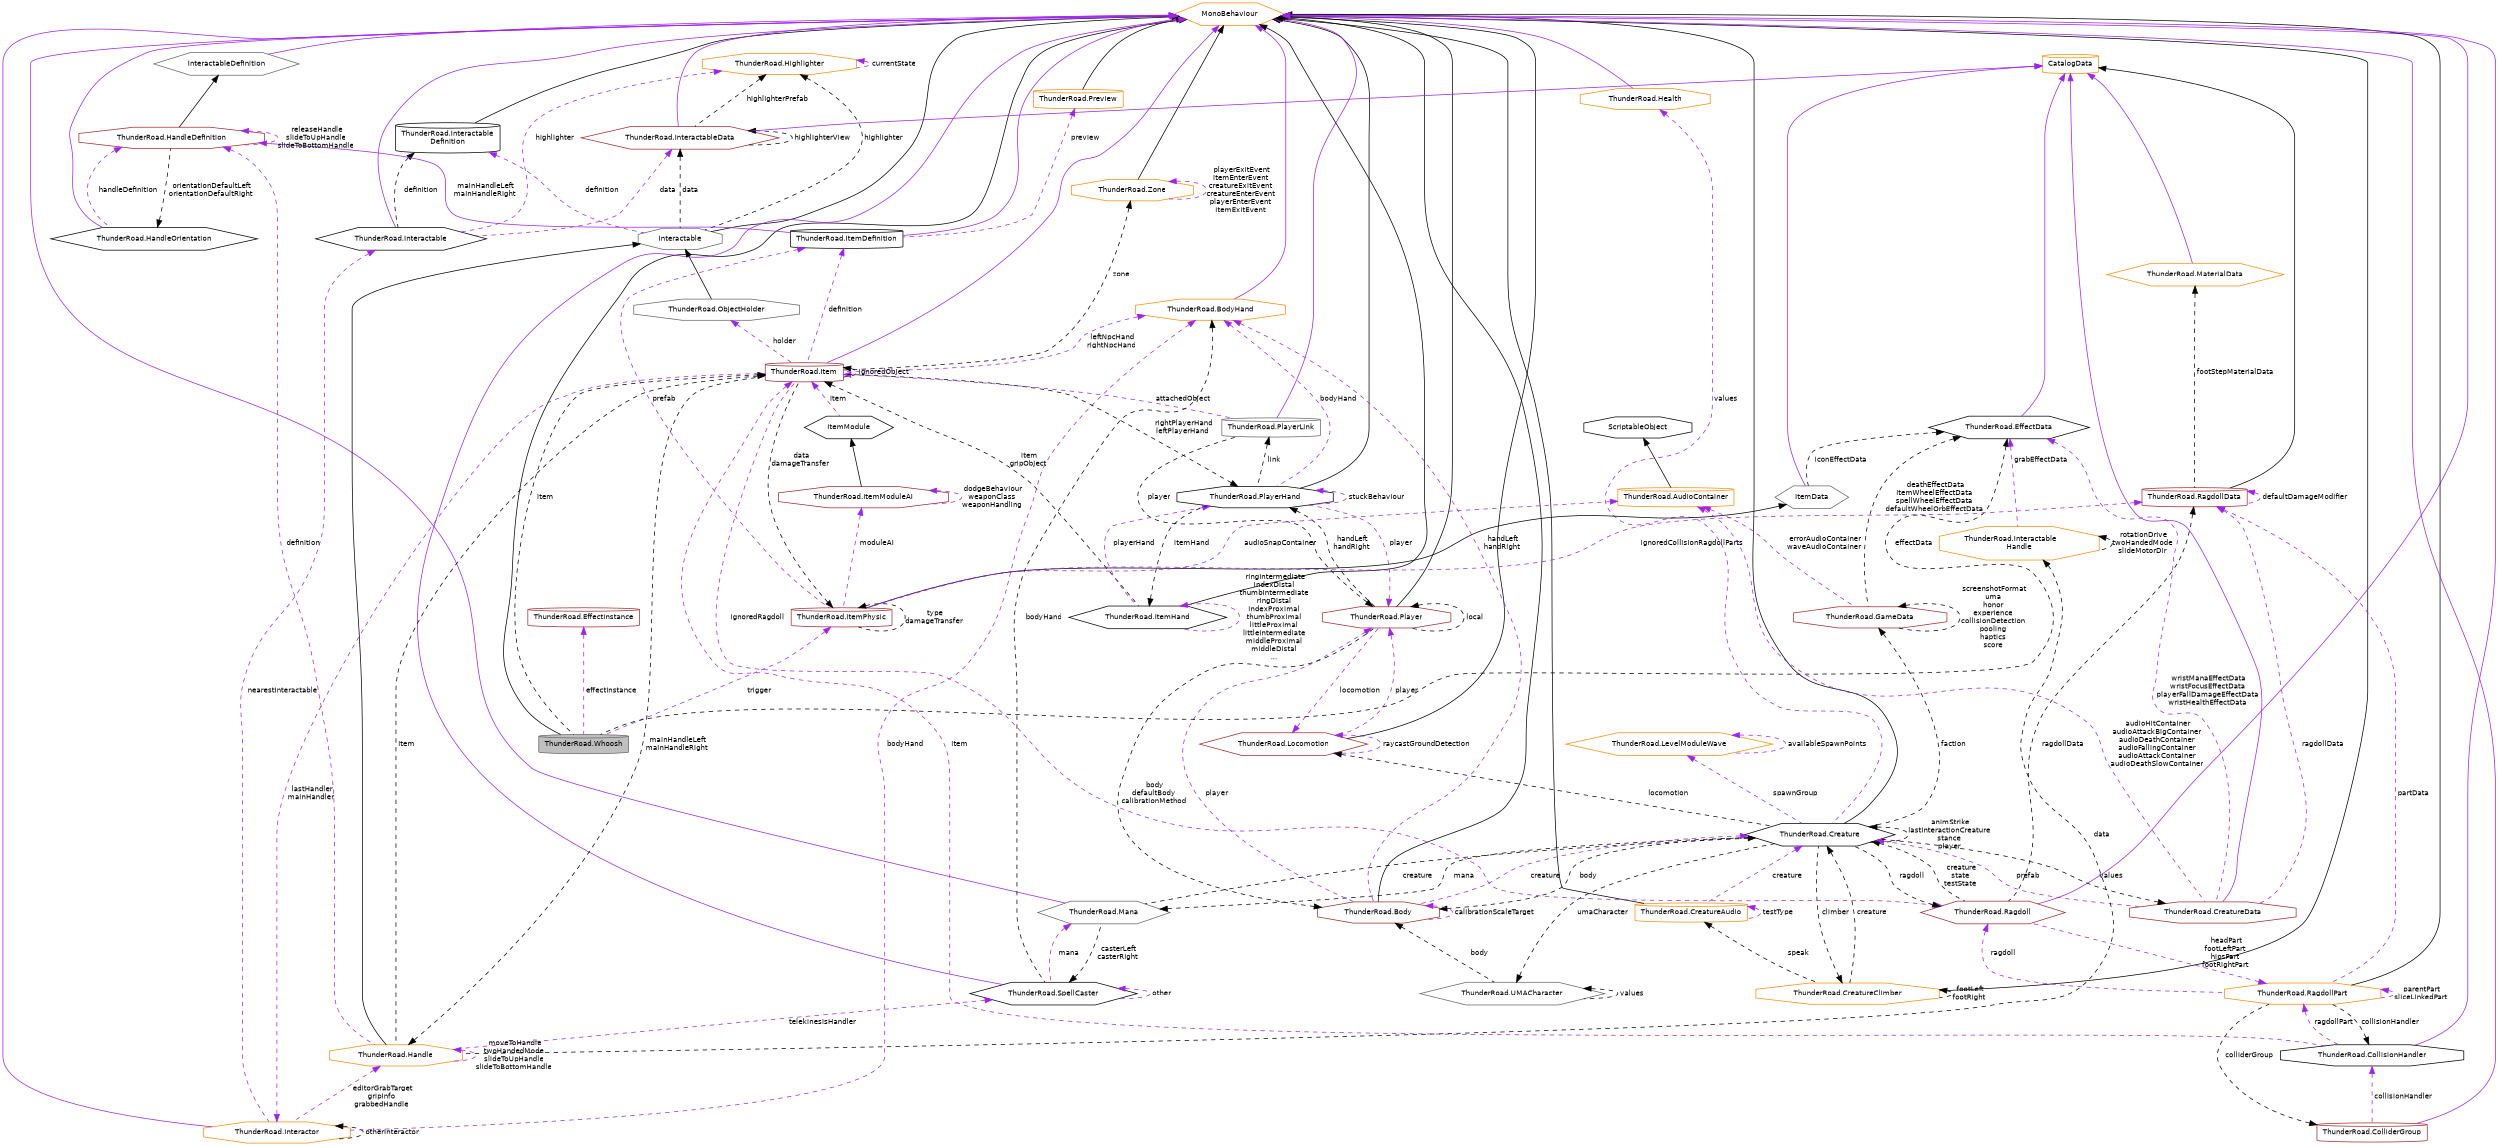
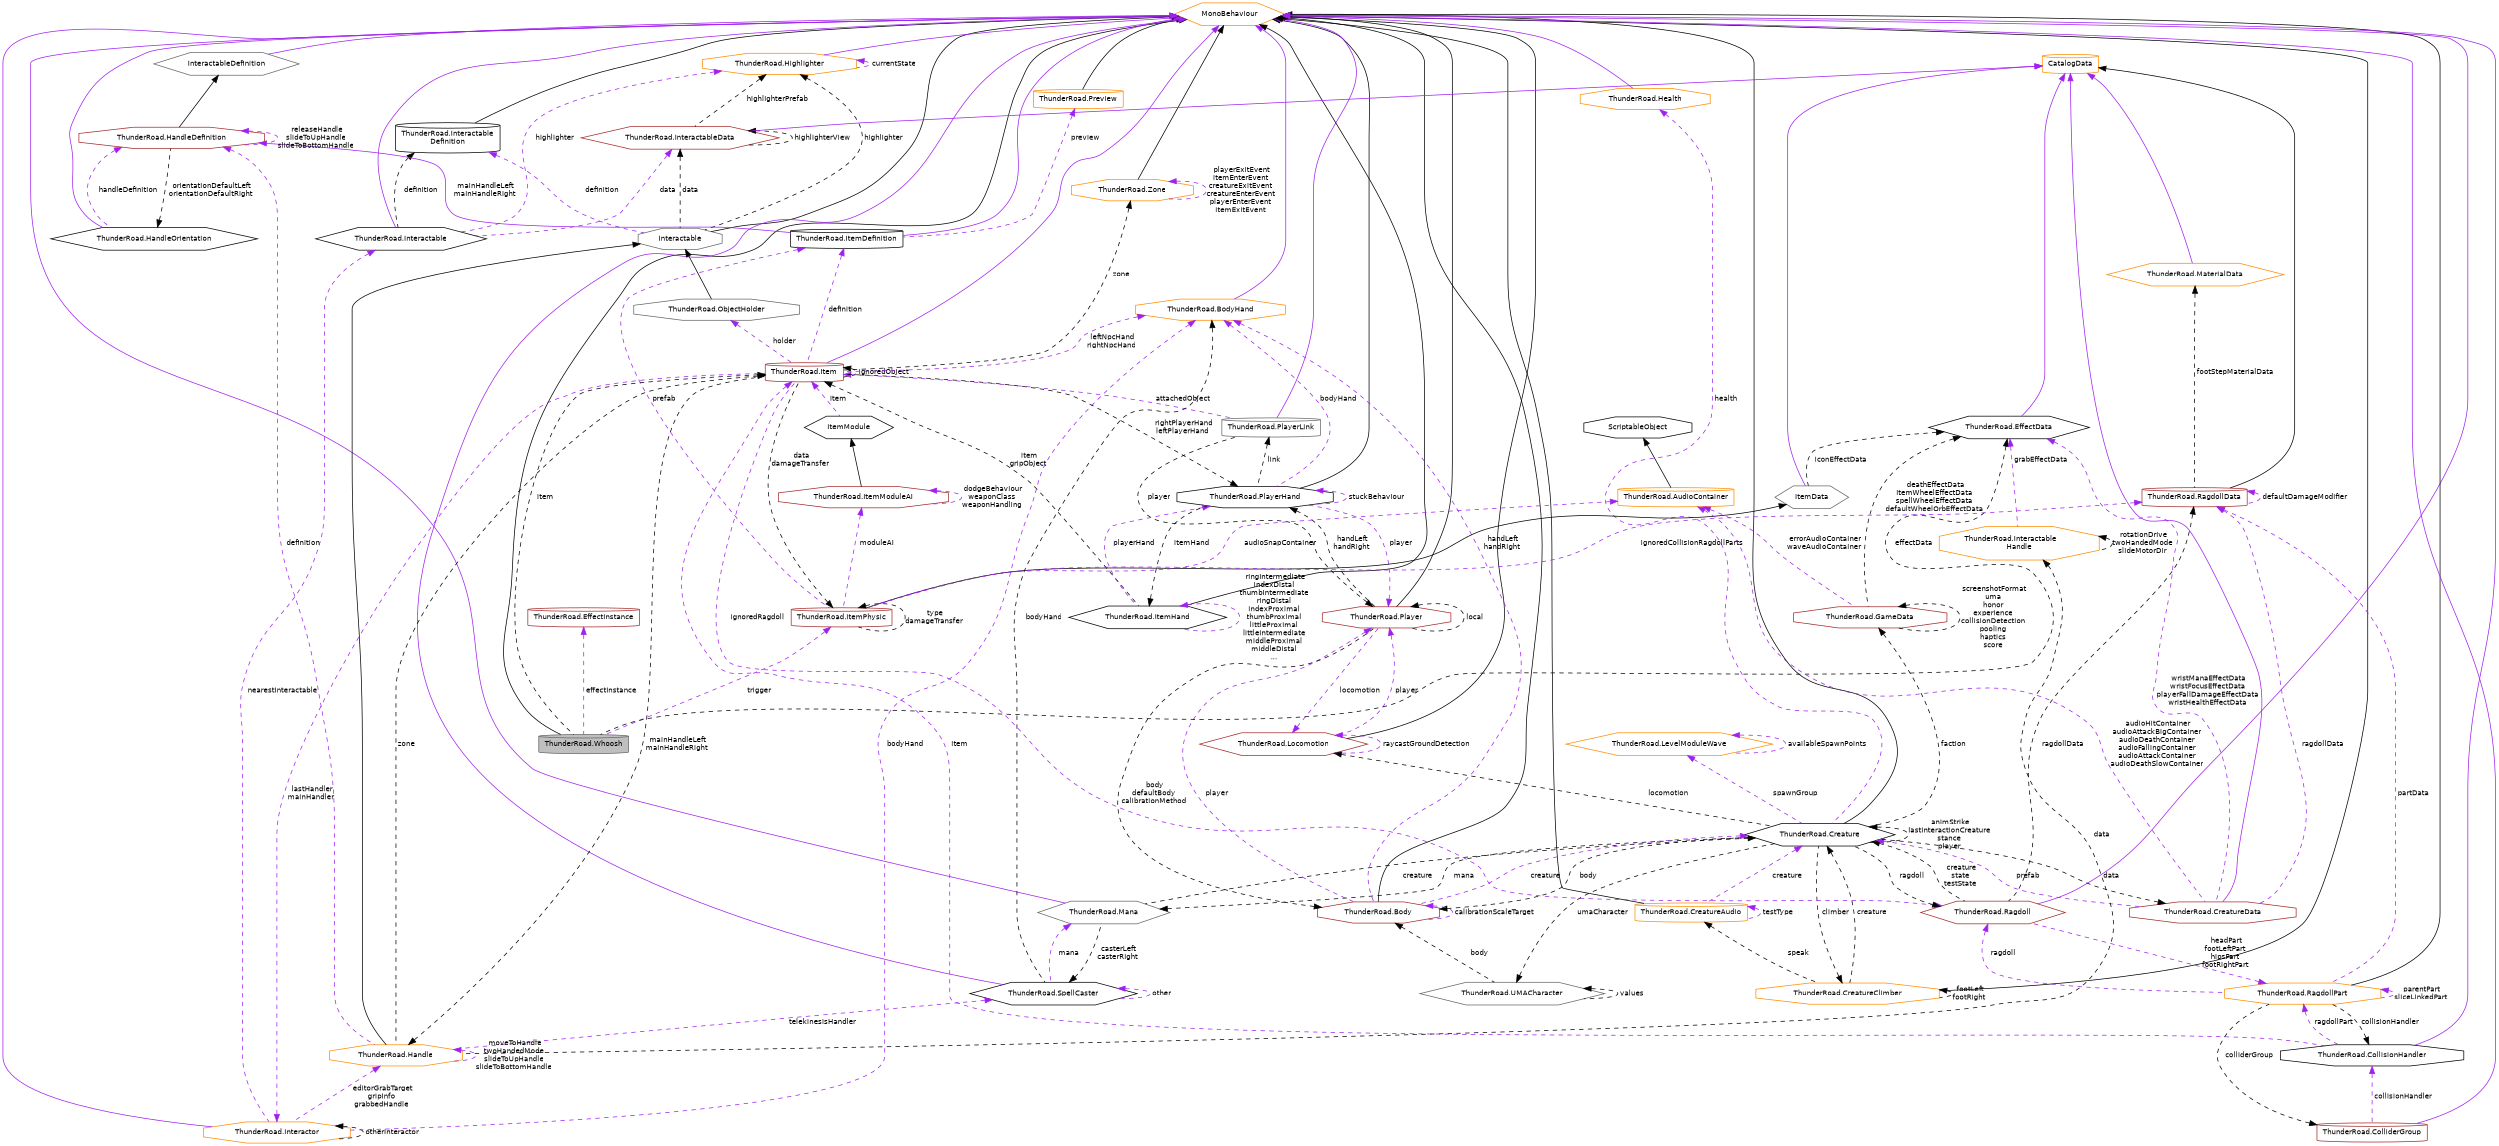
(891, 23) -> (946, 37)
(1725, 399) -> (1725, 399)
(405, 744) -> (405, 744)
(2110, 876) -> (2110, 876)
